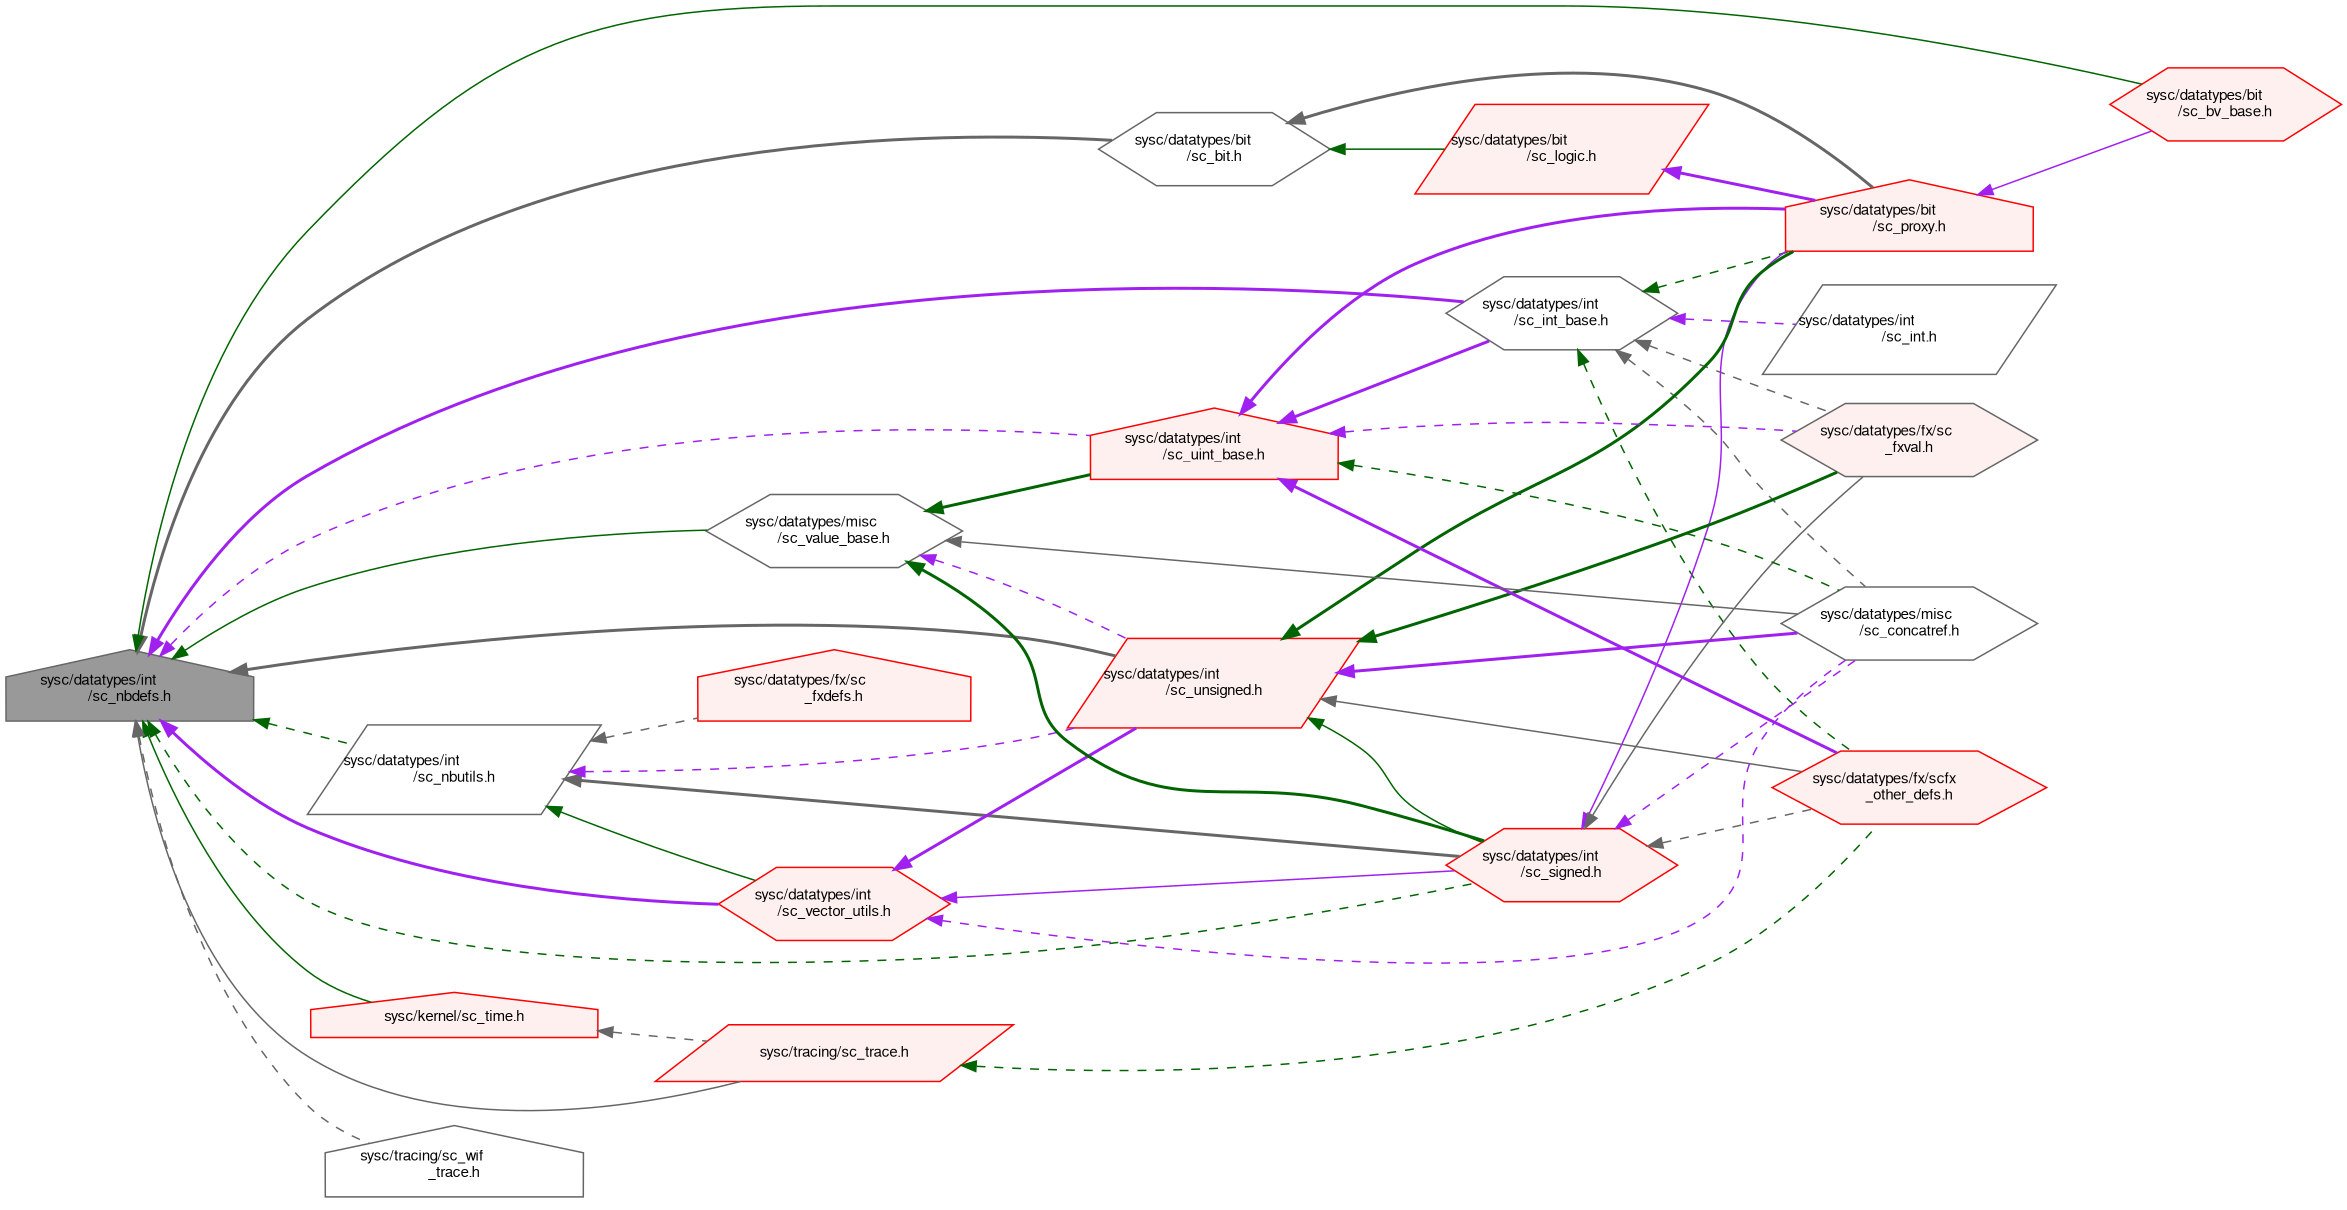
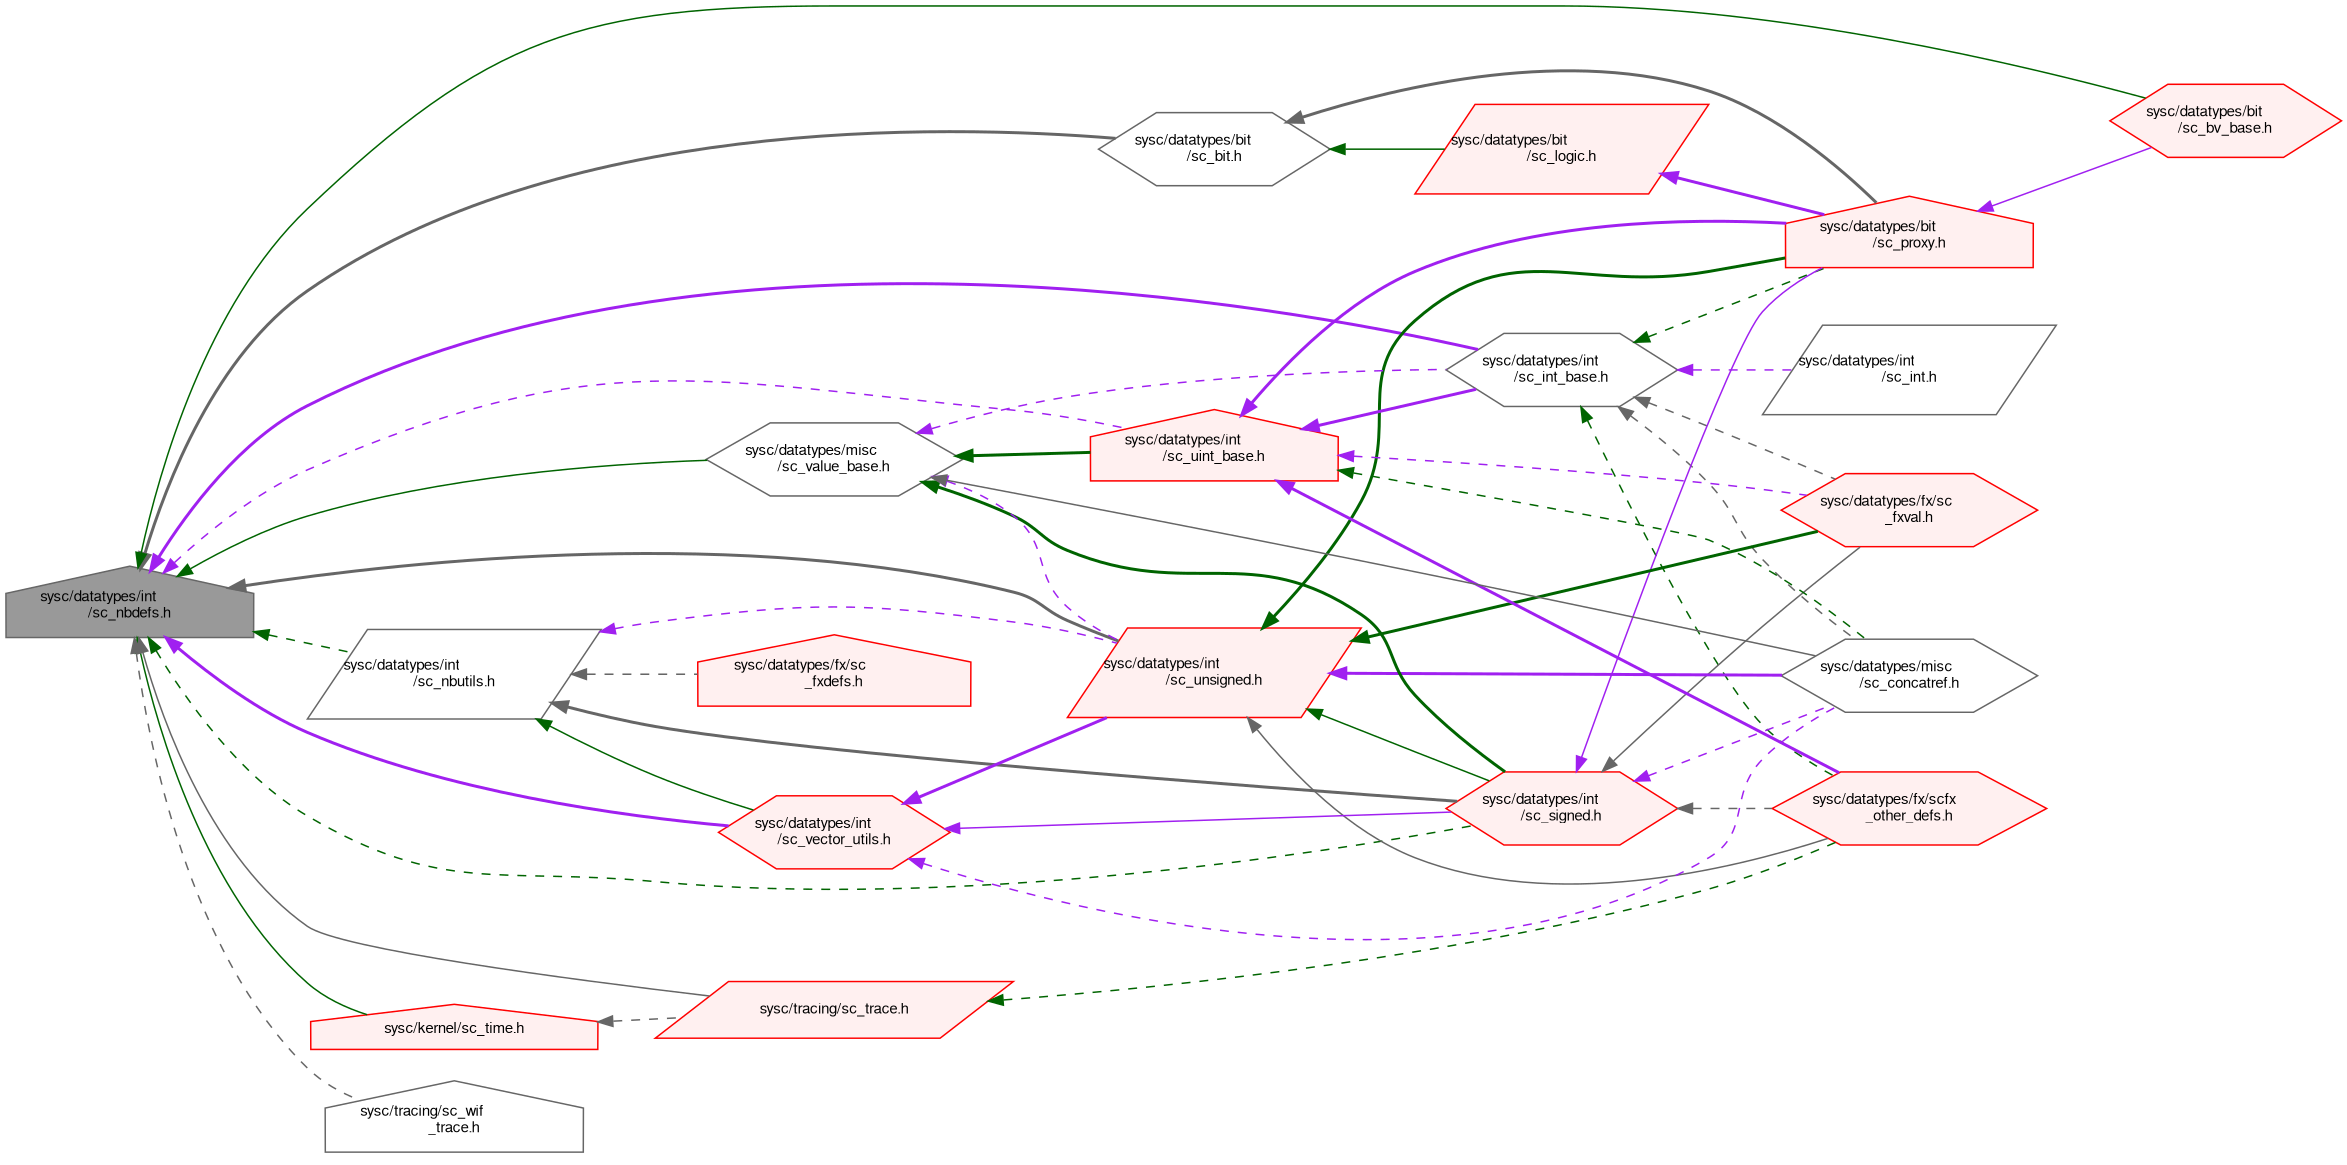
none -> (1187, 382)
(1909, 440) -> (1909, 510)
